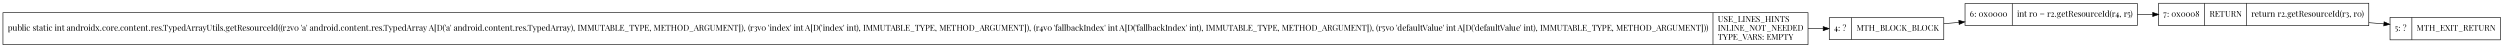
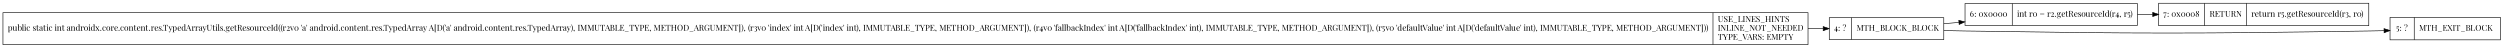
(2308, 14) -> (2307, 14)
(2376, 23) -> (2164, 33)
(2456, 28) -> (2456, 28)
